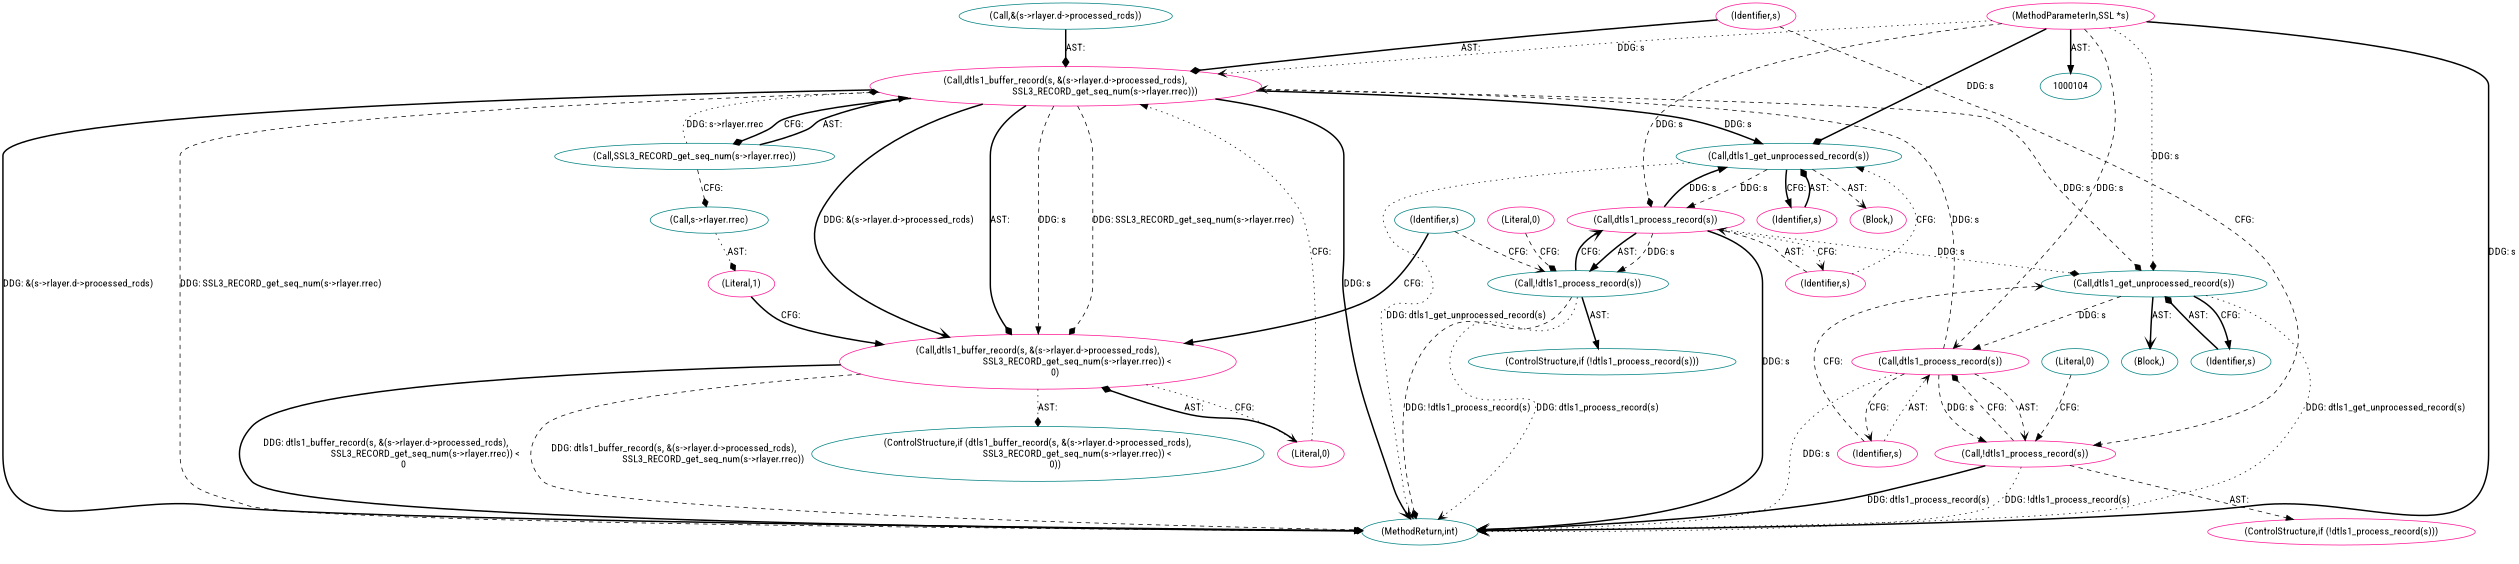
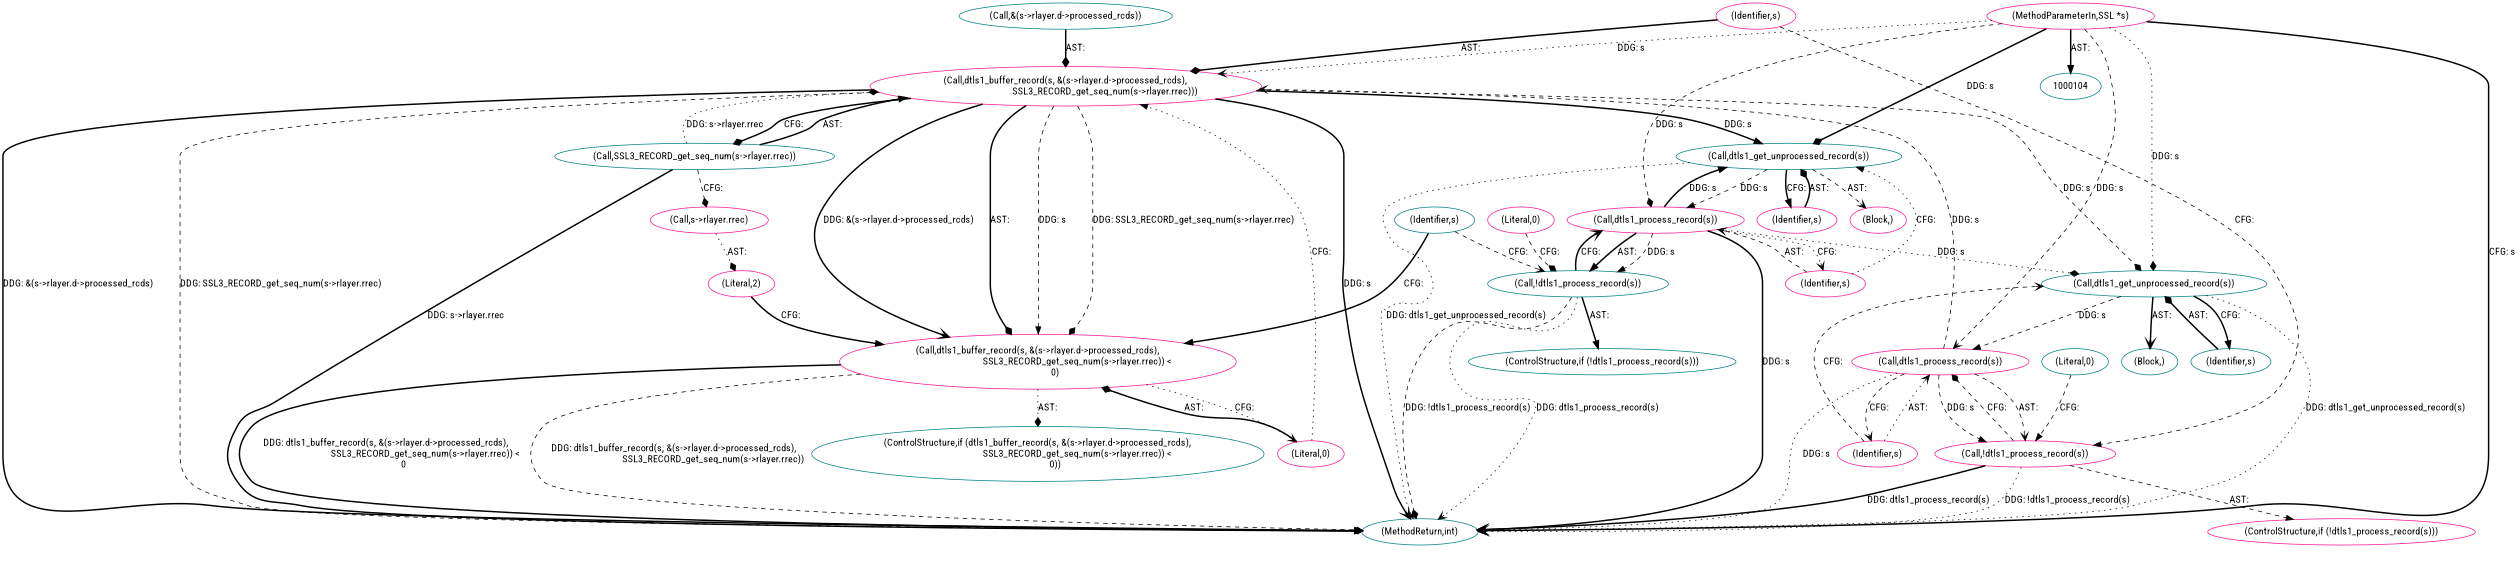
(709, 220) -> (709, 220)
(2503, 252) -> (2503, 252)
(741, 284) -> (741, 284)
none -> (298, 505)
